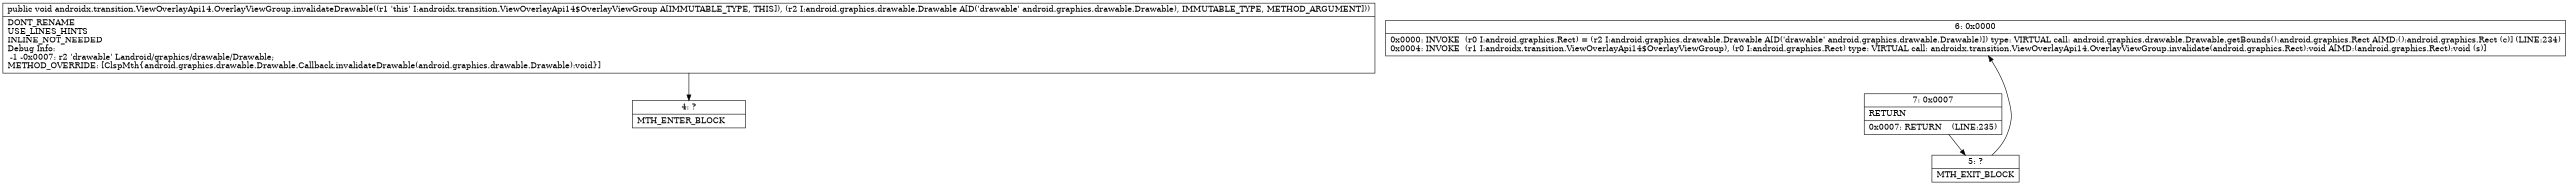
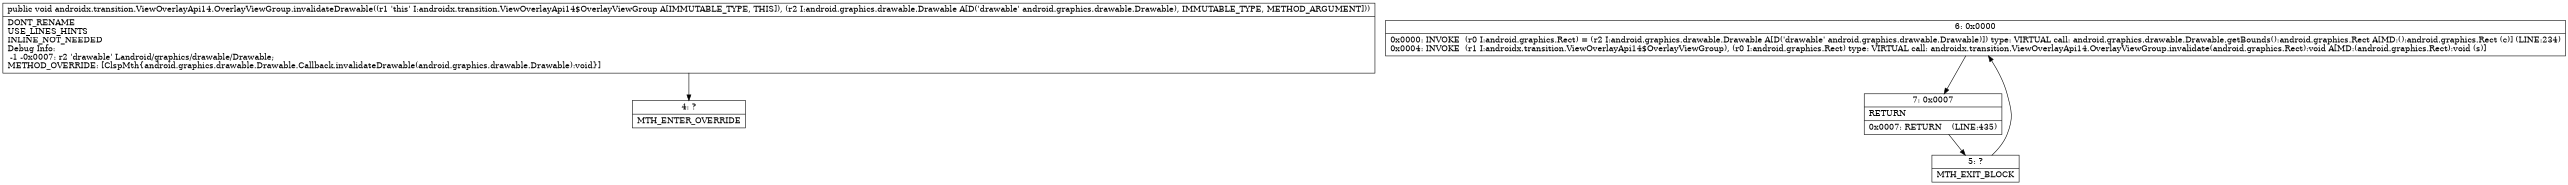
none -> (1956, 72)
(681, 121) -> (689, 121)
(1933, 127) -> (1933, 127)
